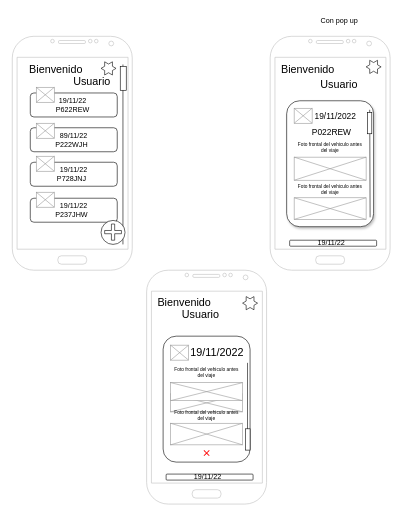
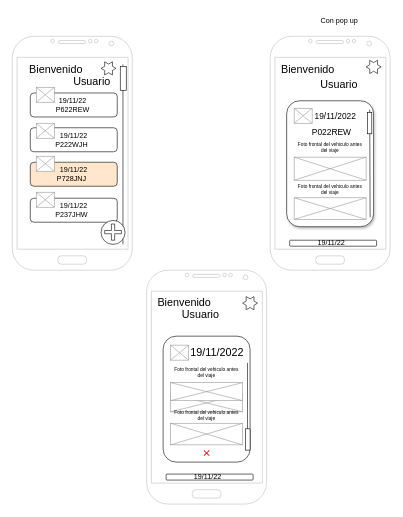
(74, 140) -> (74, 140)
(74, 174) -> (74, 174)
